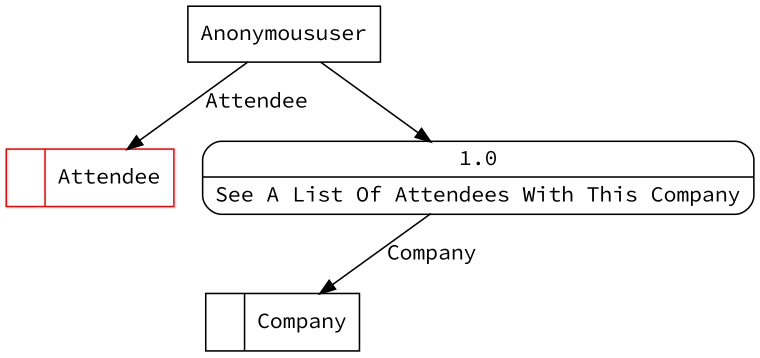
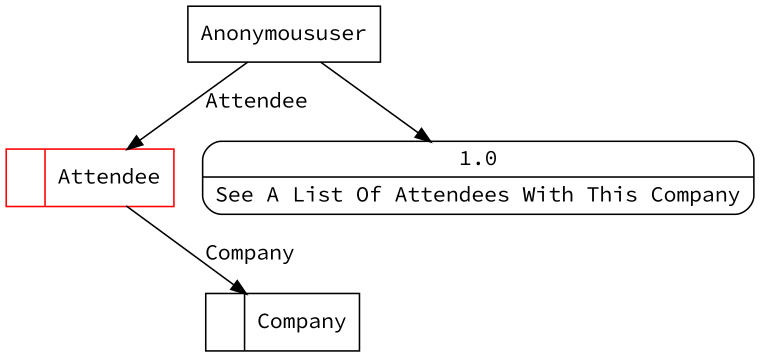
(382, 249) -> (180, 245)
